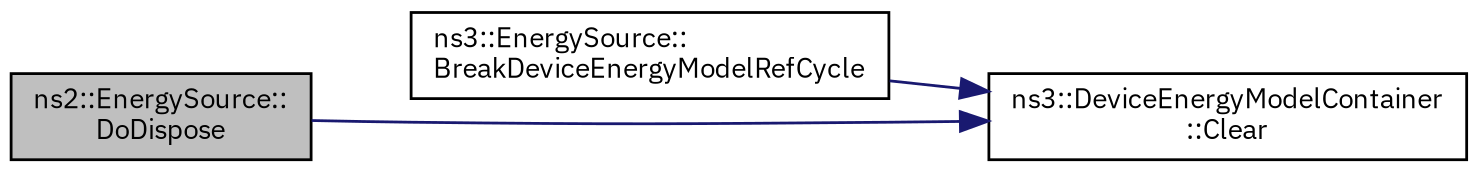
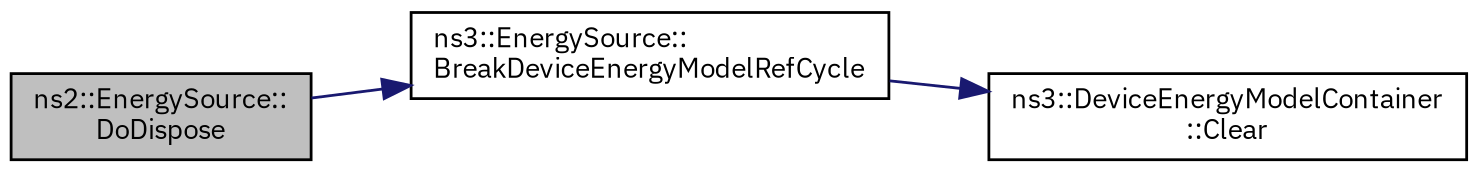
(636, 124) -> (347, 93)
